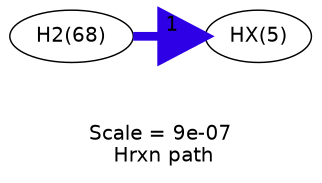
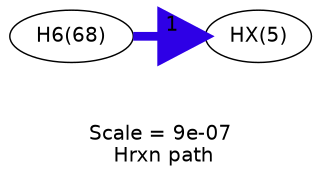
(72, 36) -> (72, 36)
